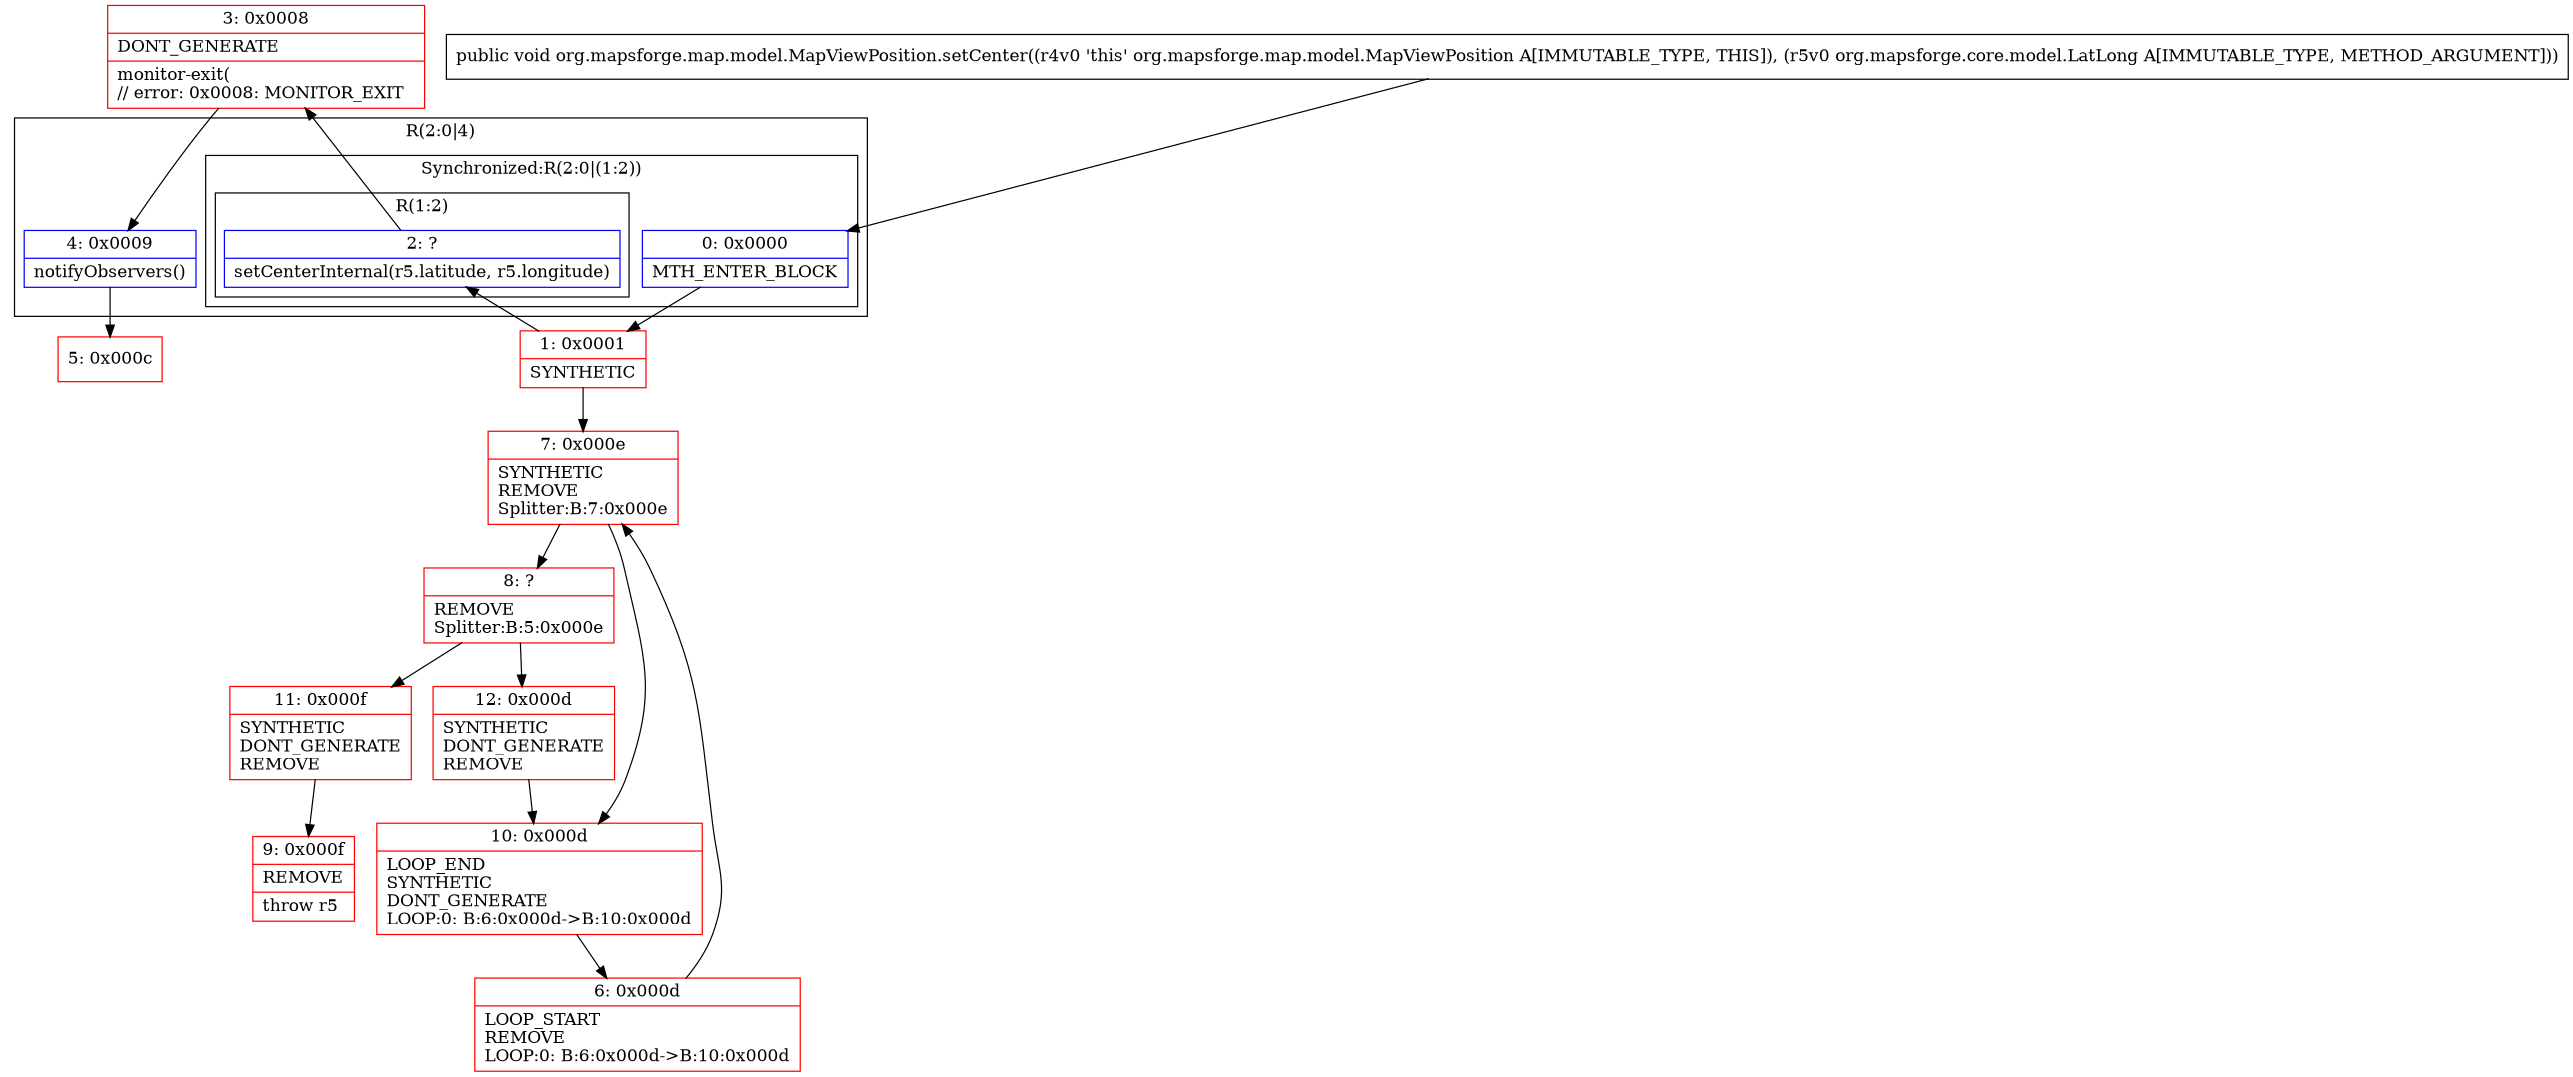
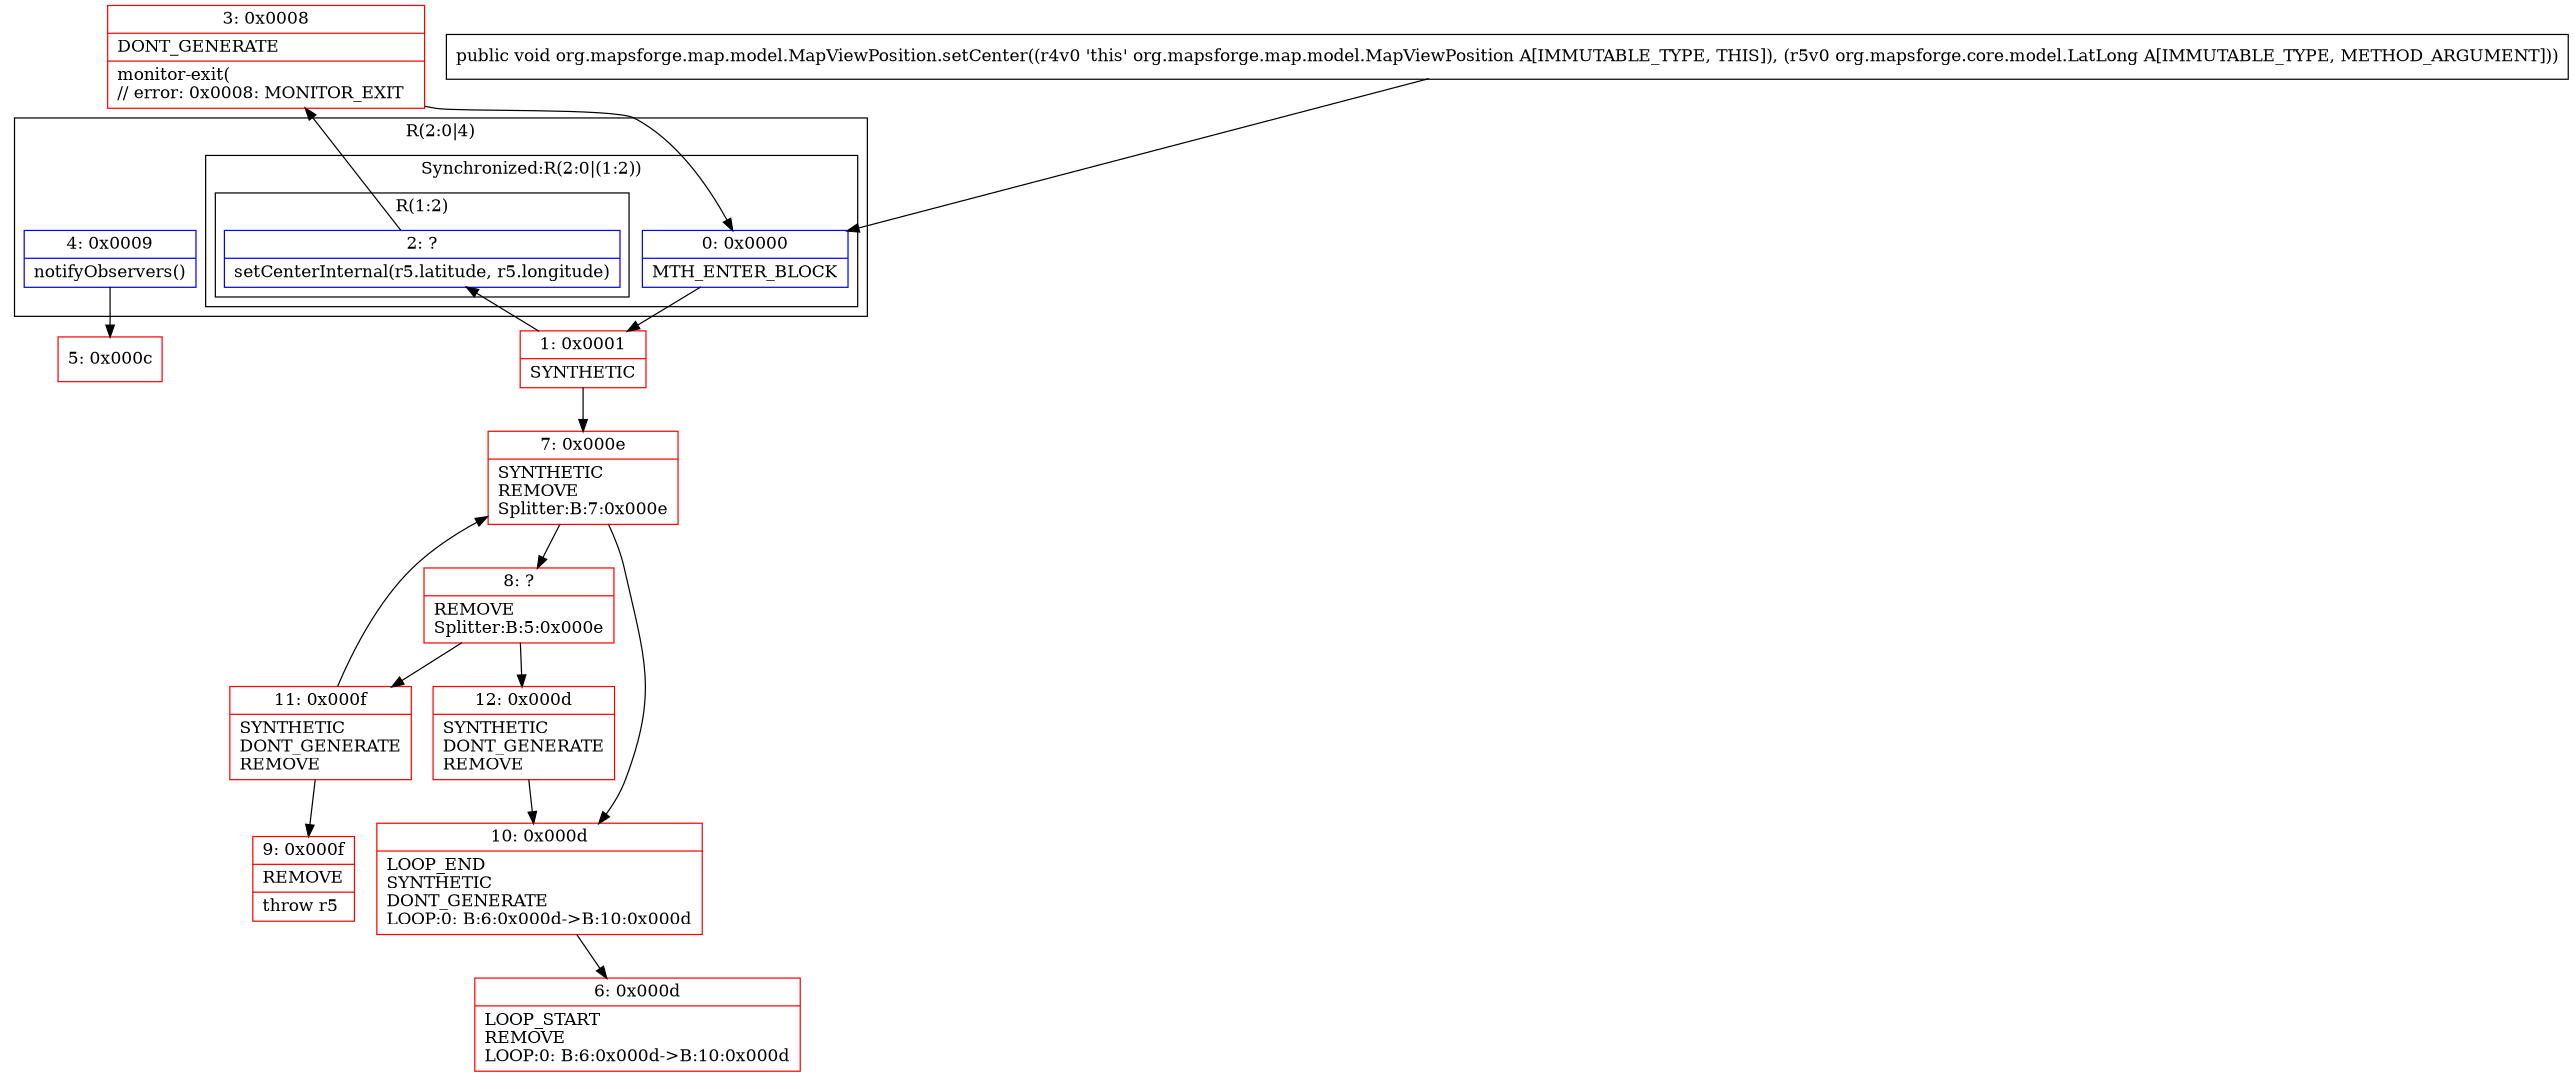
(175, 163) -> (649, 127)
(704, 754) -> (392, 591)
